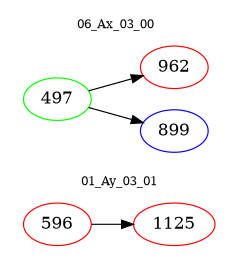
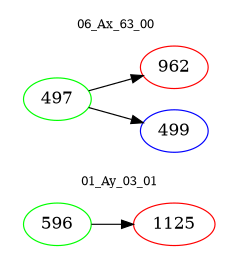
(116, 25) -> (116, 25)
(174, 131) -> (174, 131)
(57, 224) -> (57, 224)
